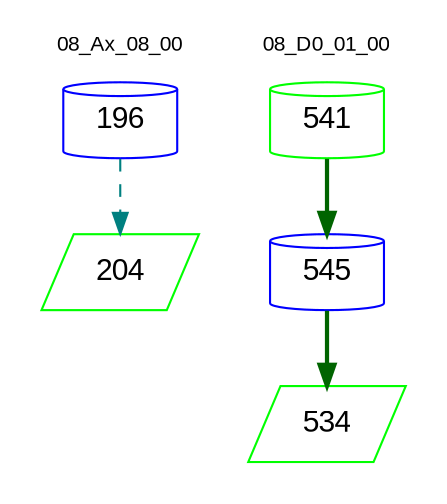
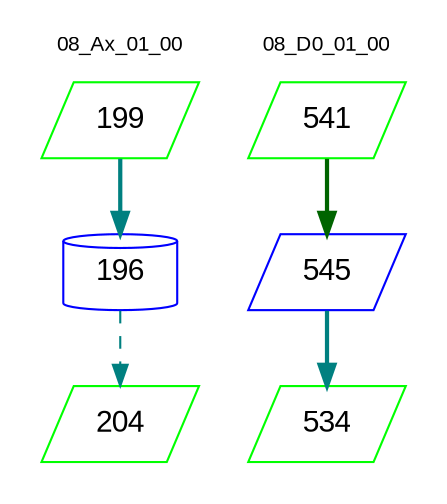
(120, 45) -> (120, 45)
none -> (120, 120)
(327, 120) -> (327, 120)
(327, 272) -> (327, 272)
(327, 338) -> (327, 338)
